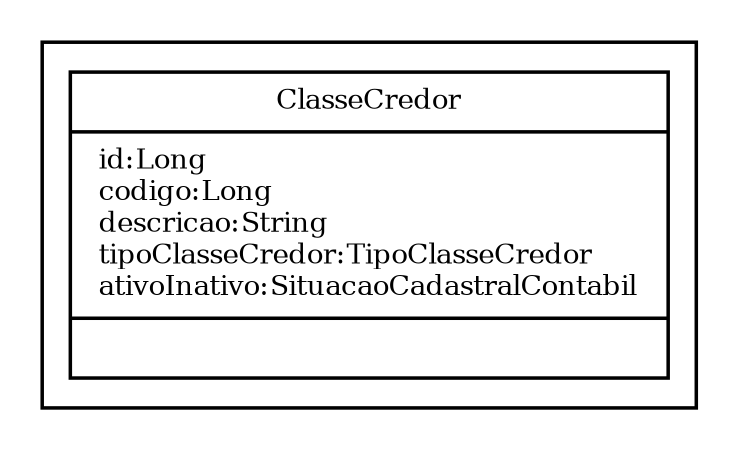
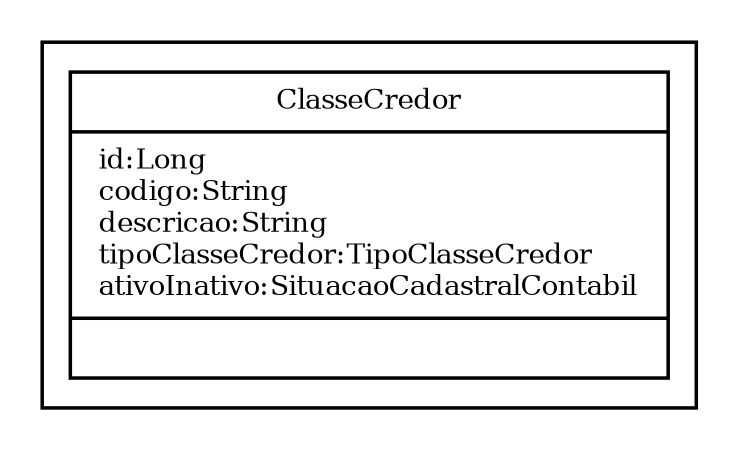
(186, 192) -> (195, 192)
